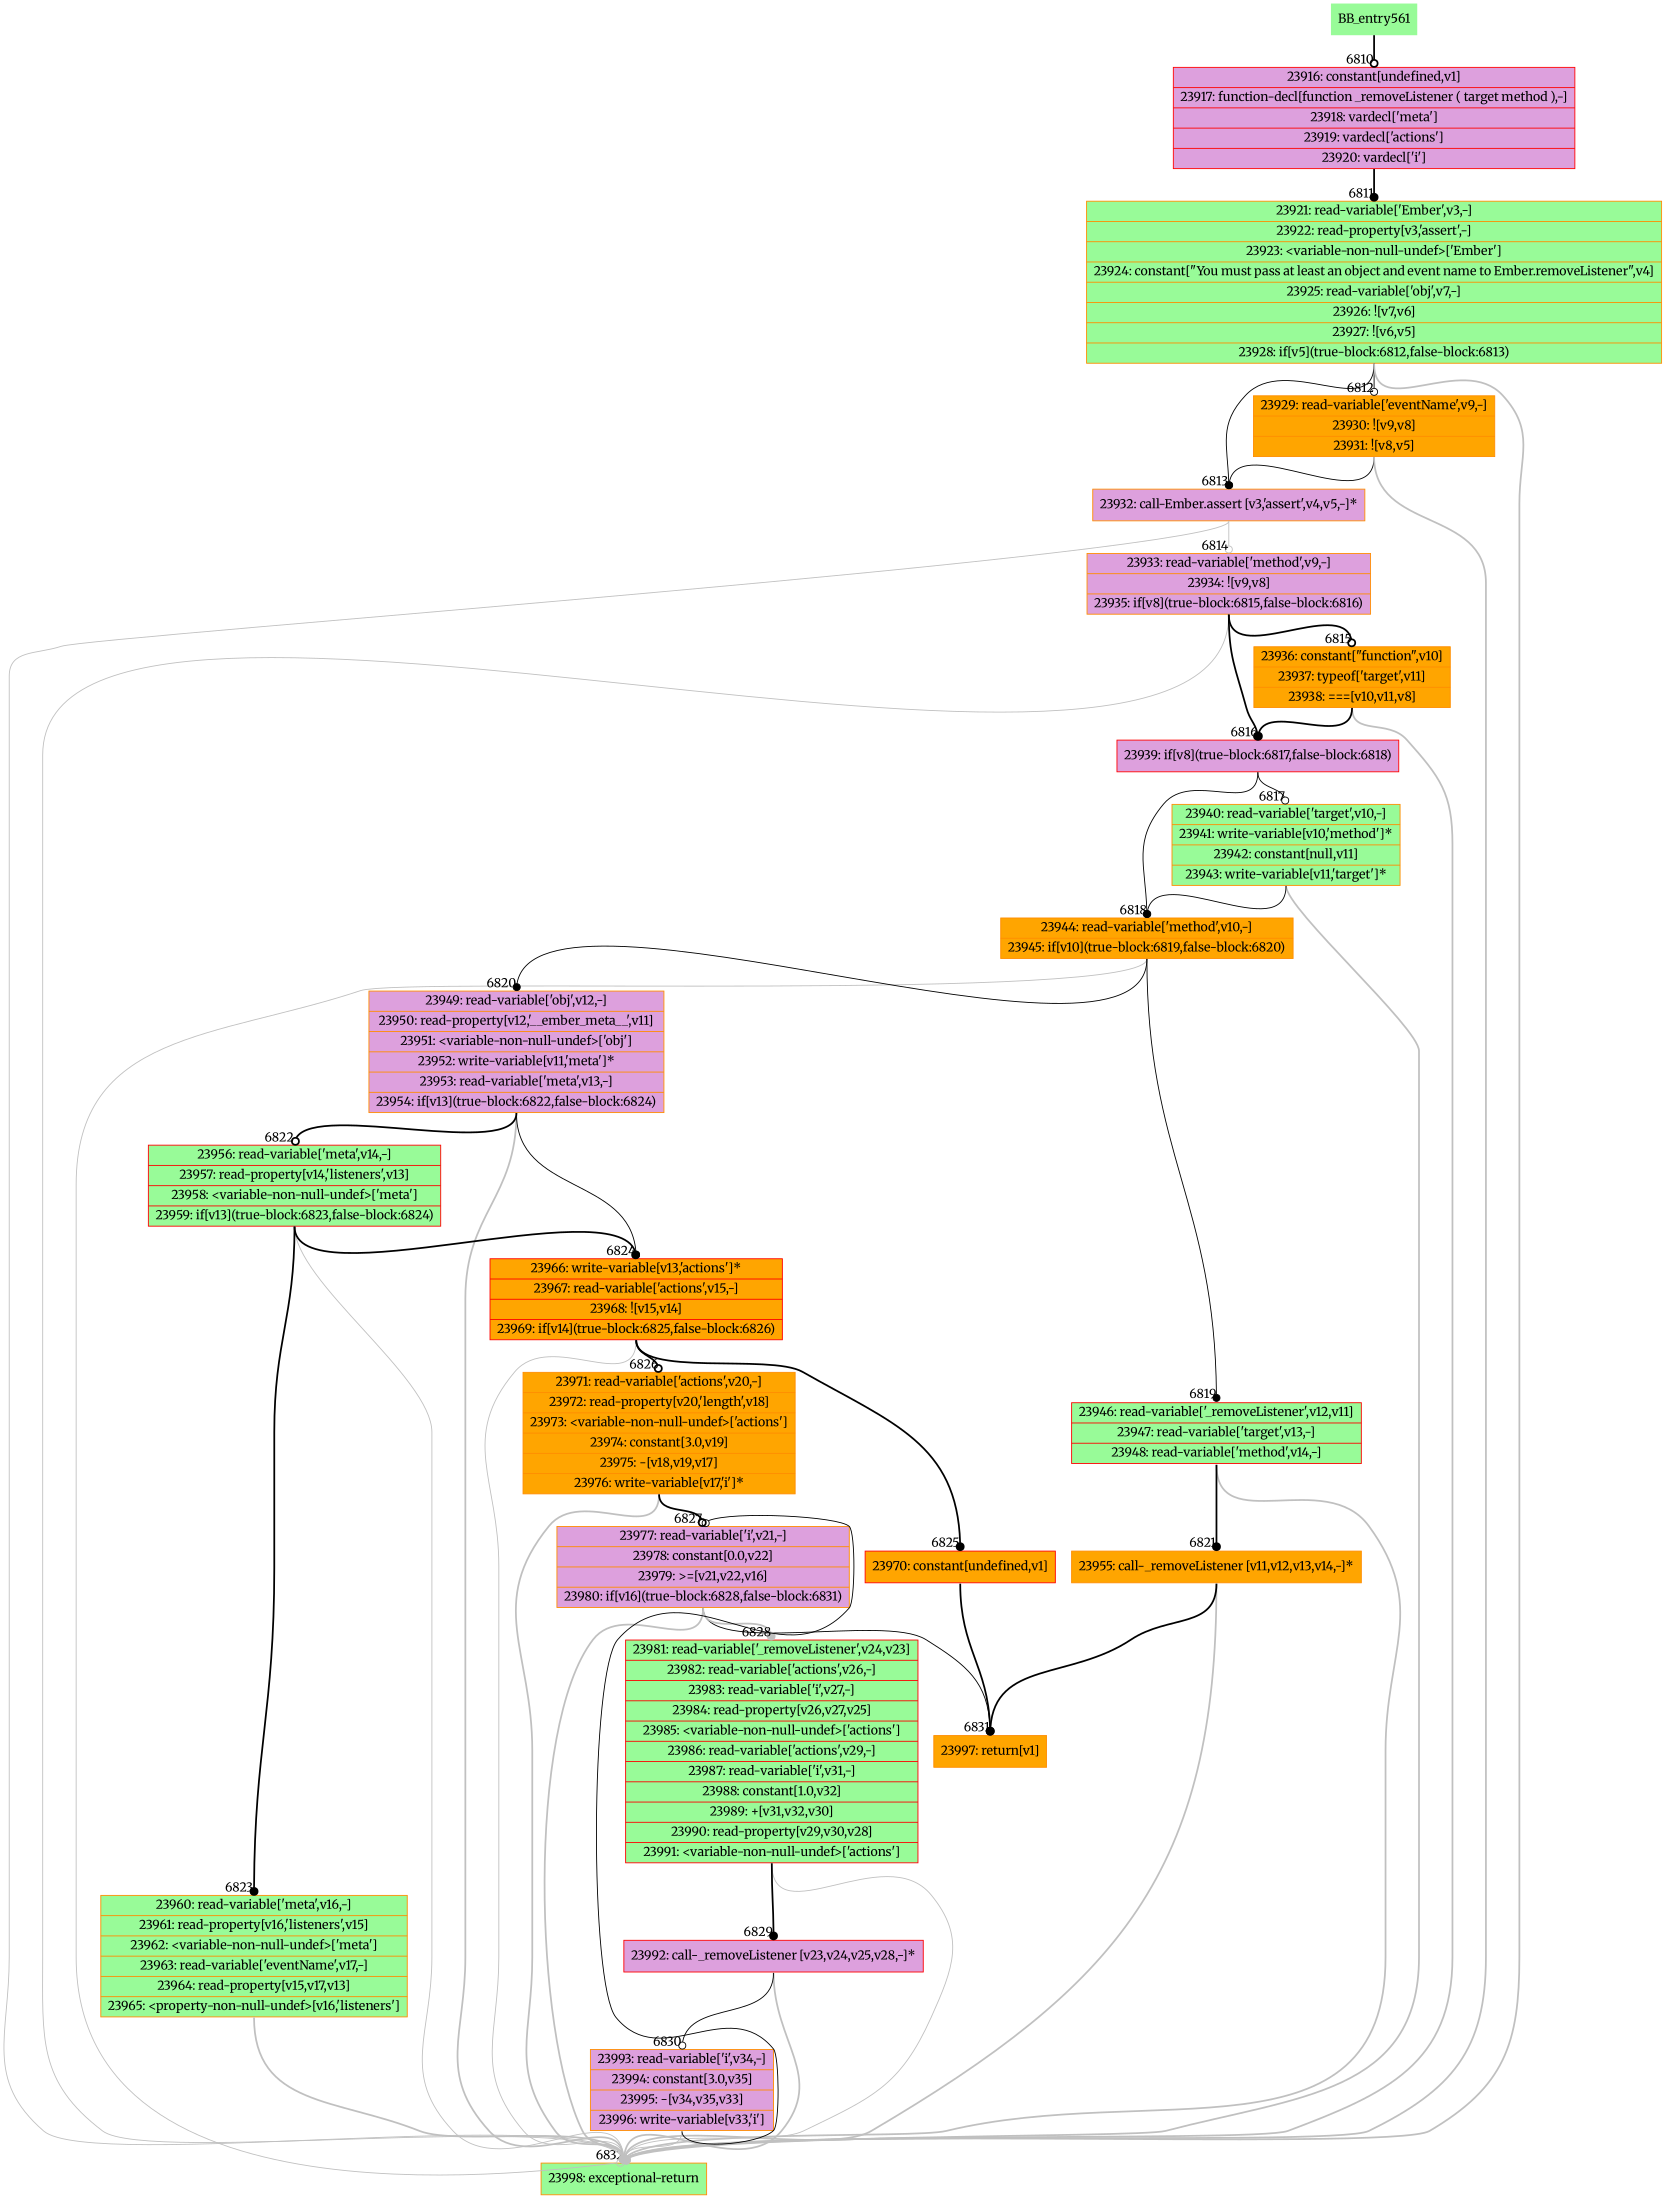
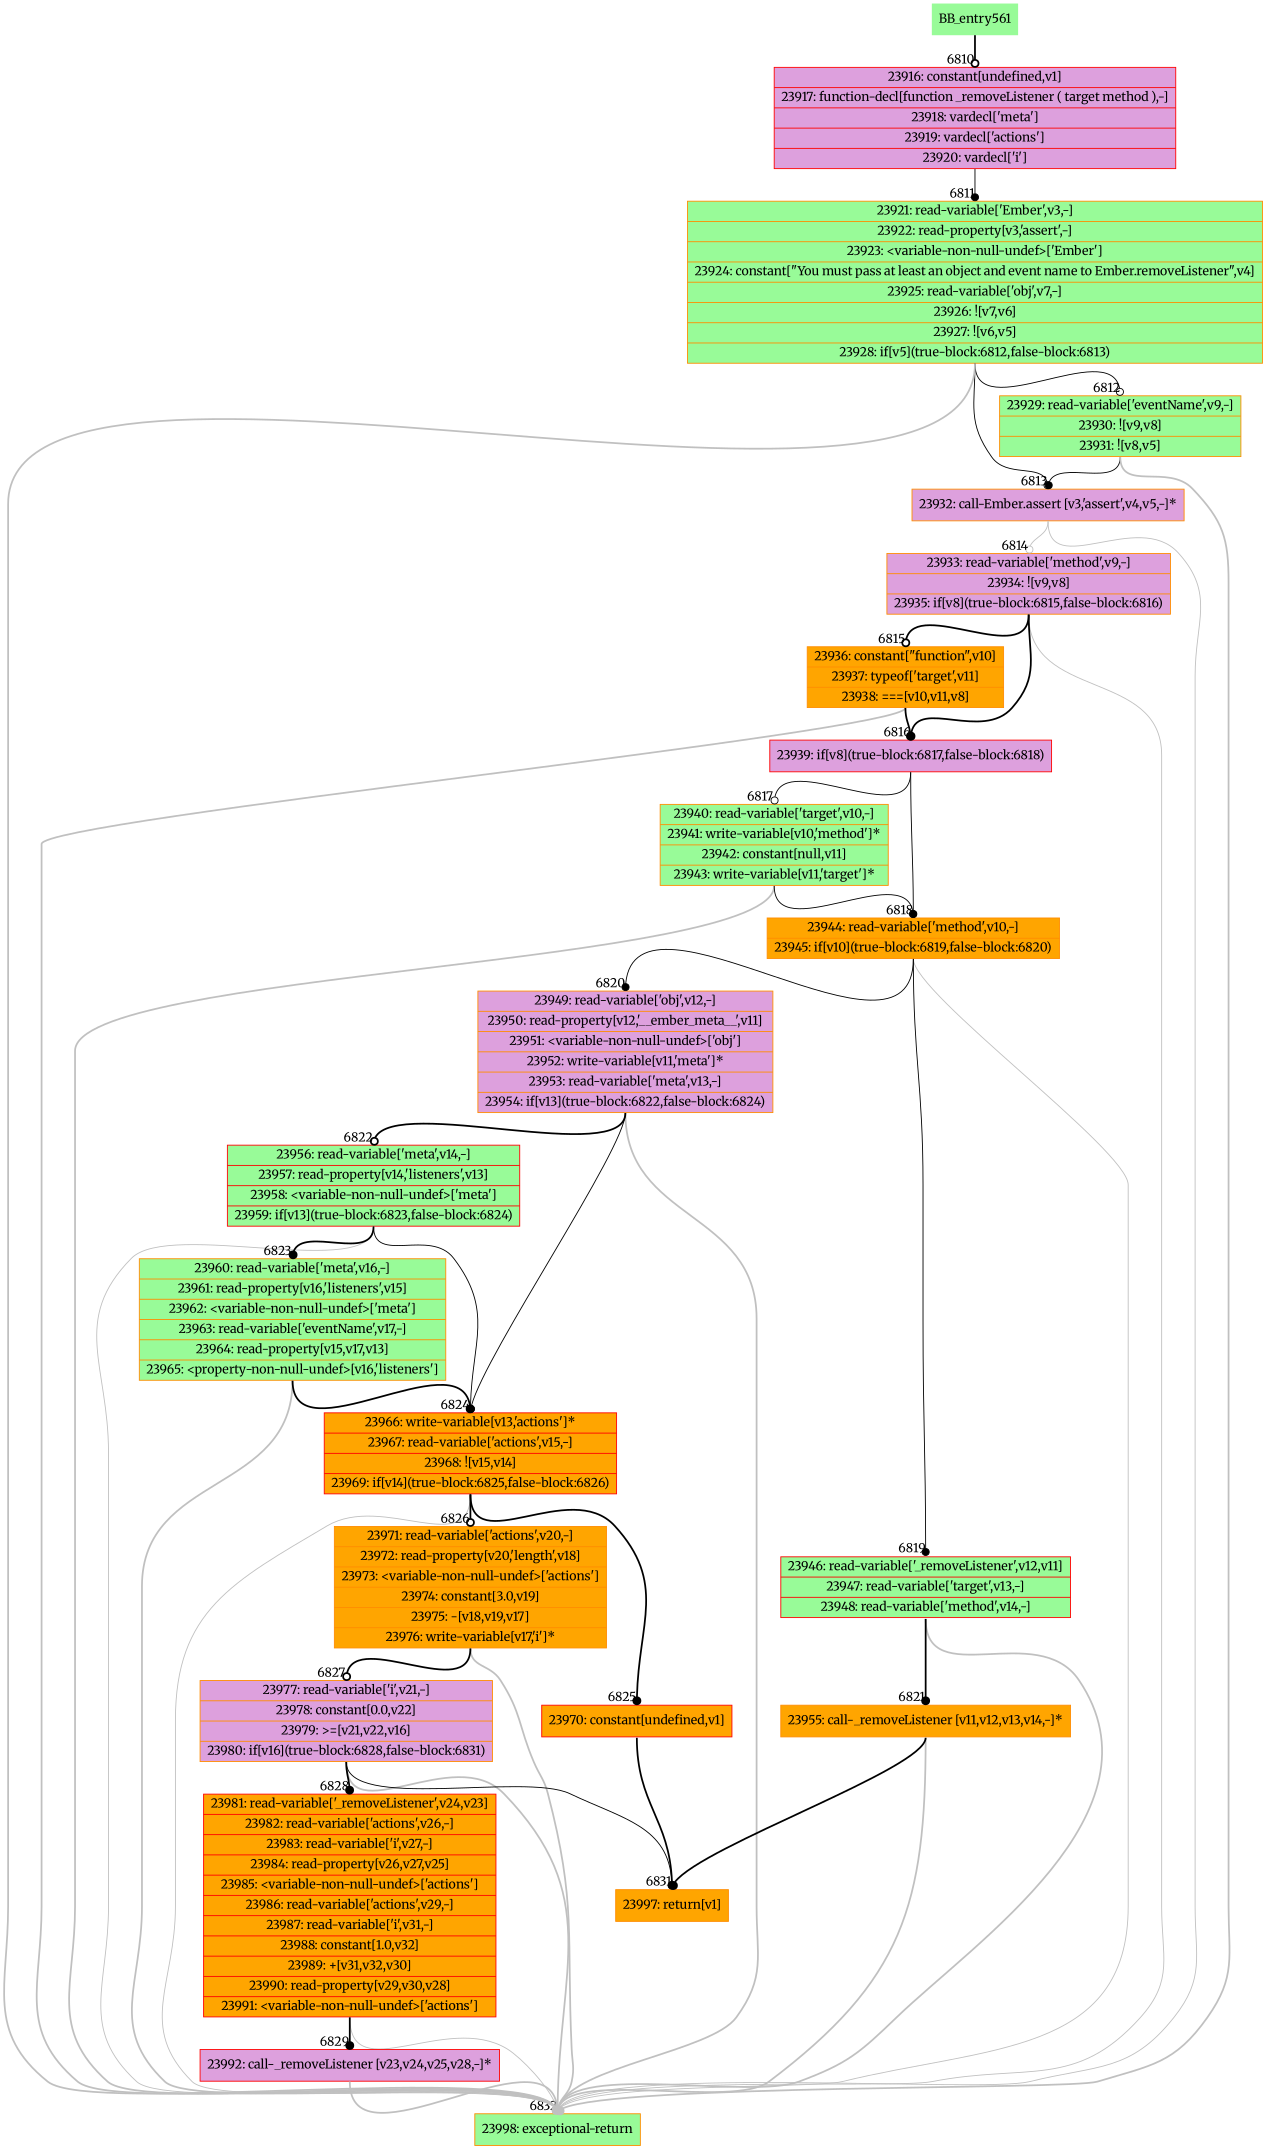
(1374, 181) -> (975, 181)
(1374, 426) -> (1120, 426)
(462, 1243) -> (469, 1283)
none -> (378, 1398)
(734, 1624) -> (347, 1774)
(772, 1751) -> (350, 1906)
(682, 2090) -> none
